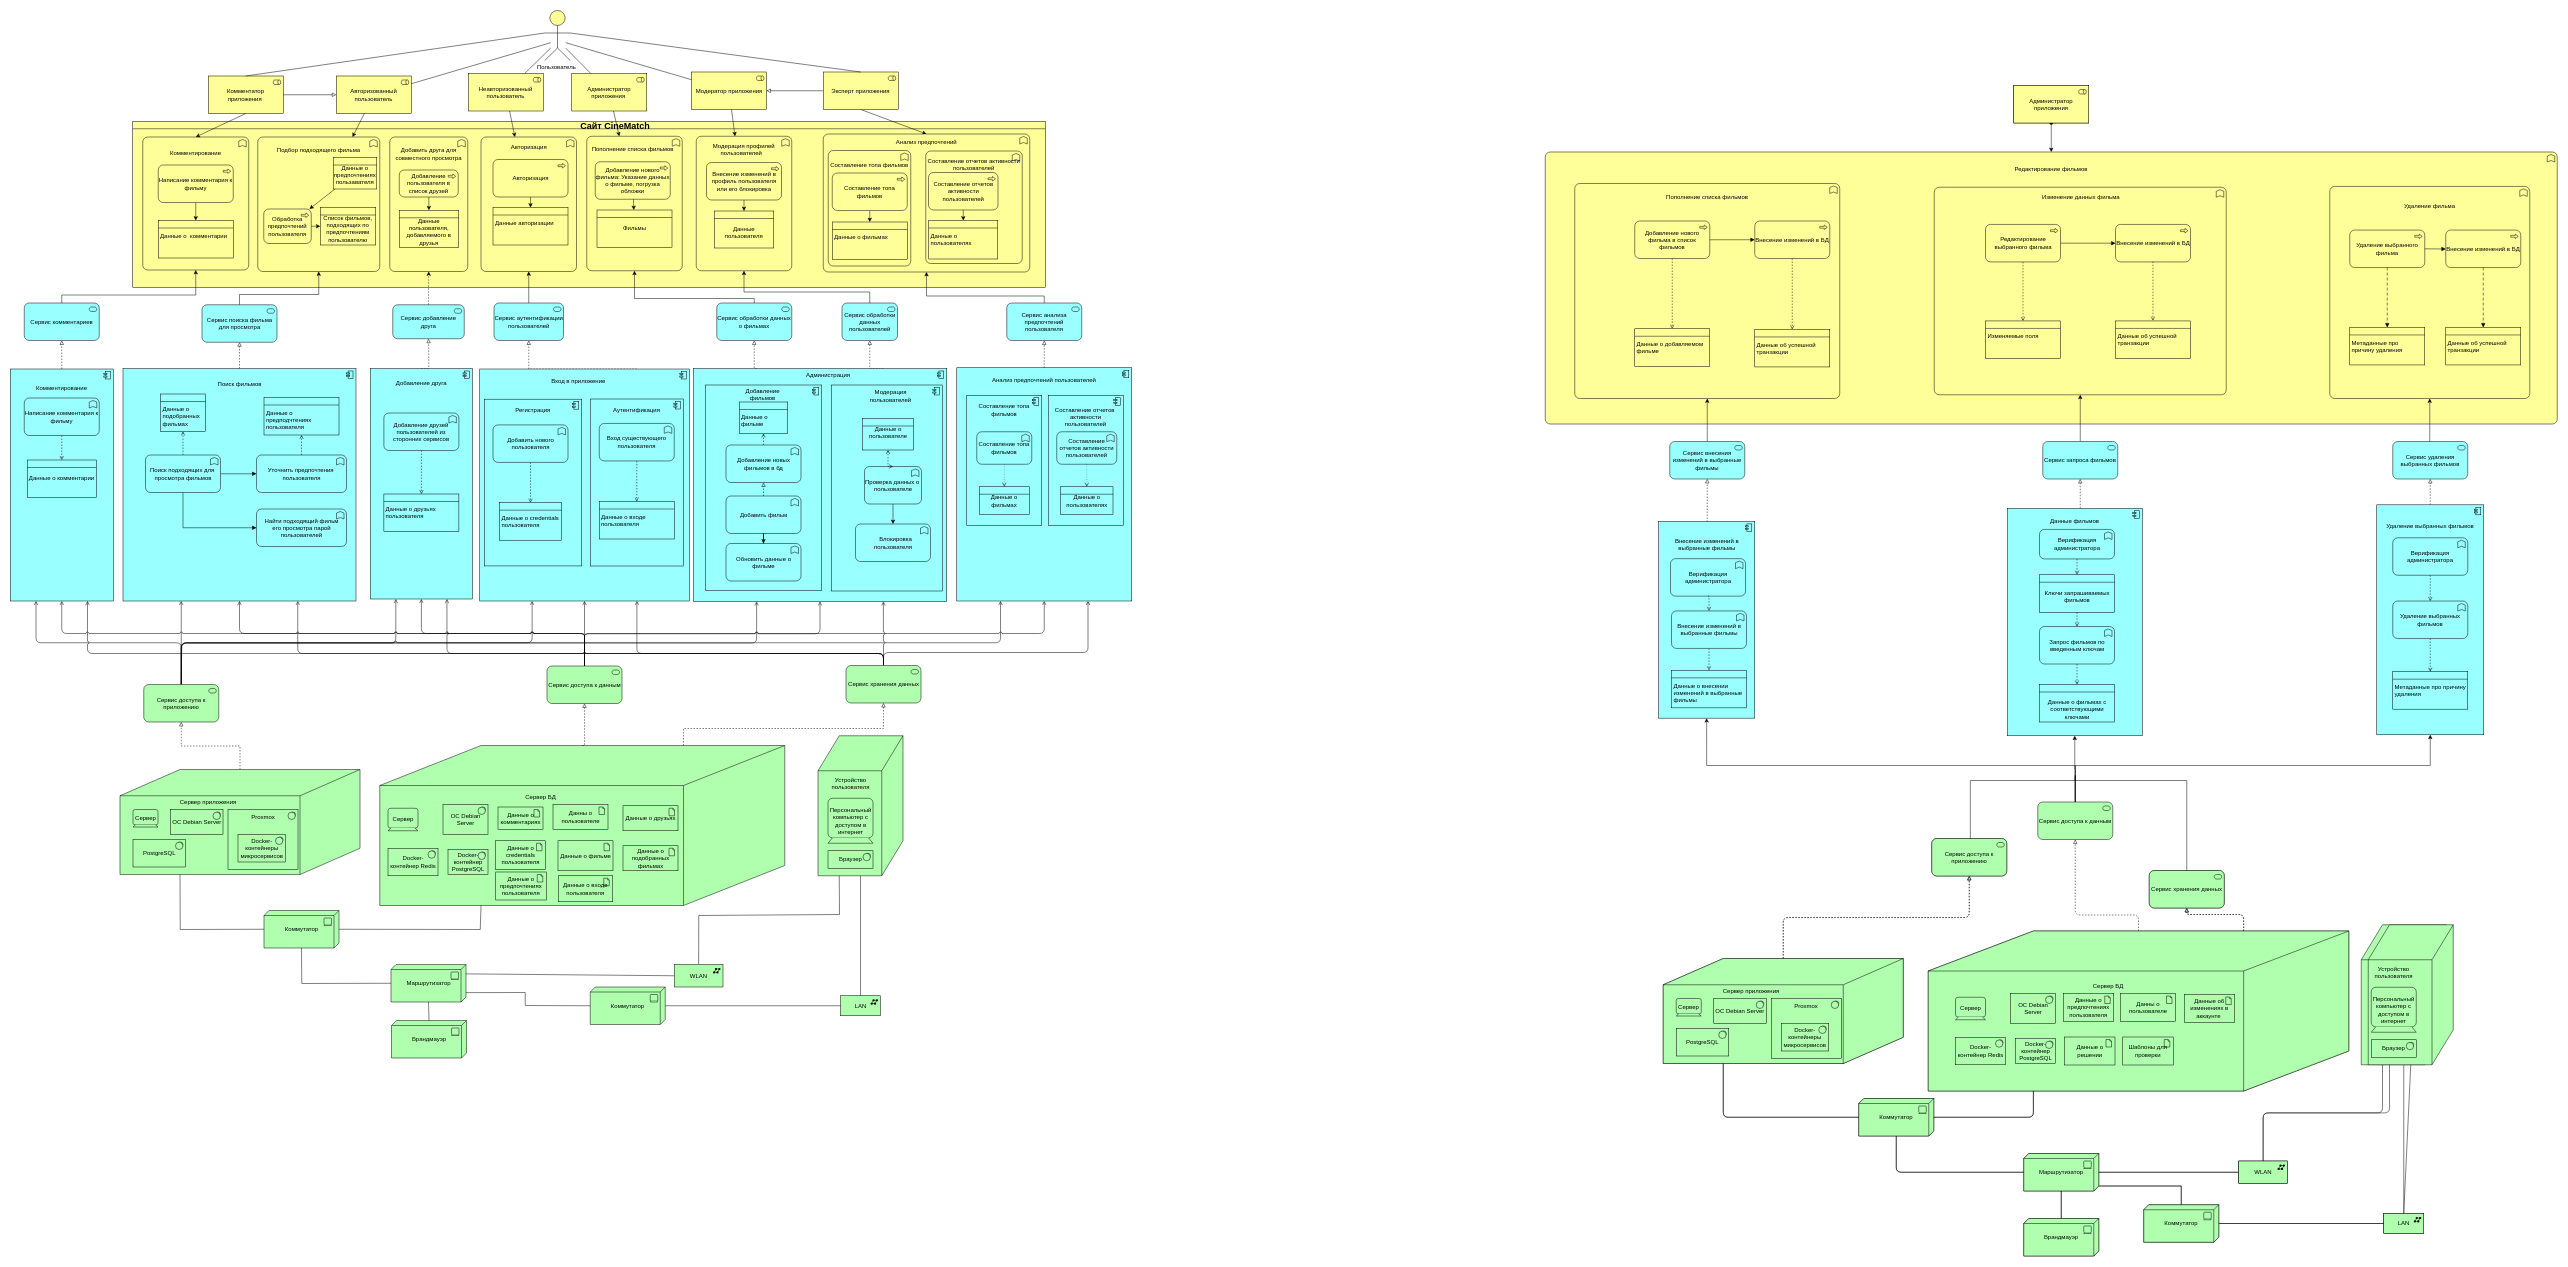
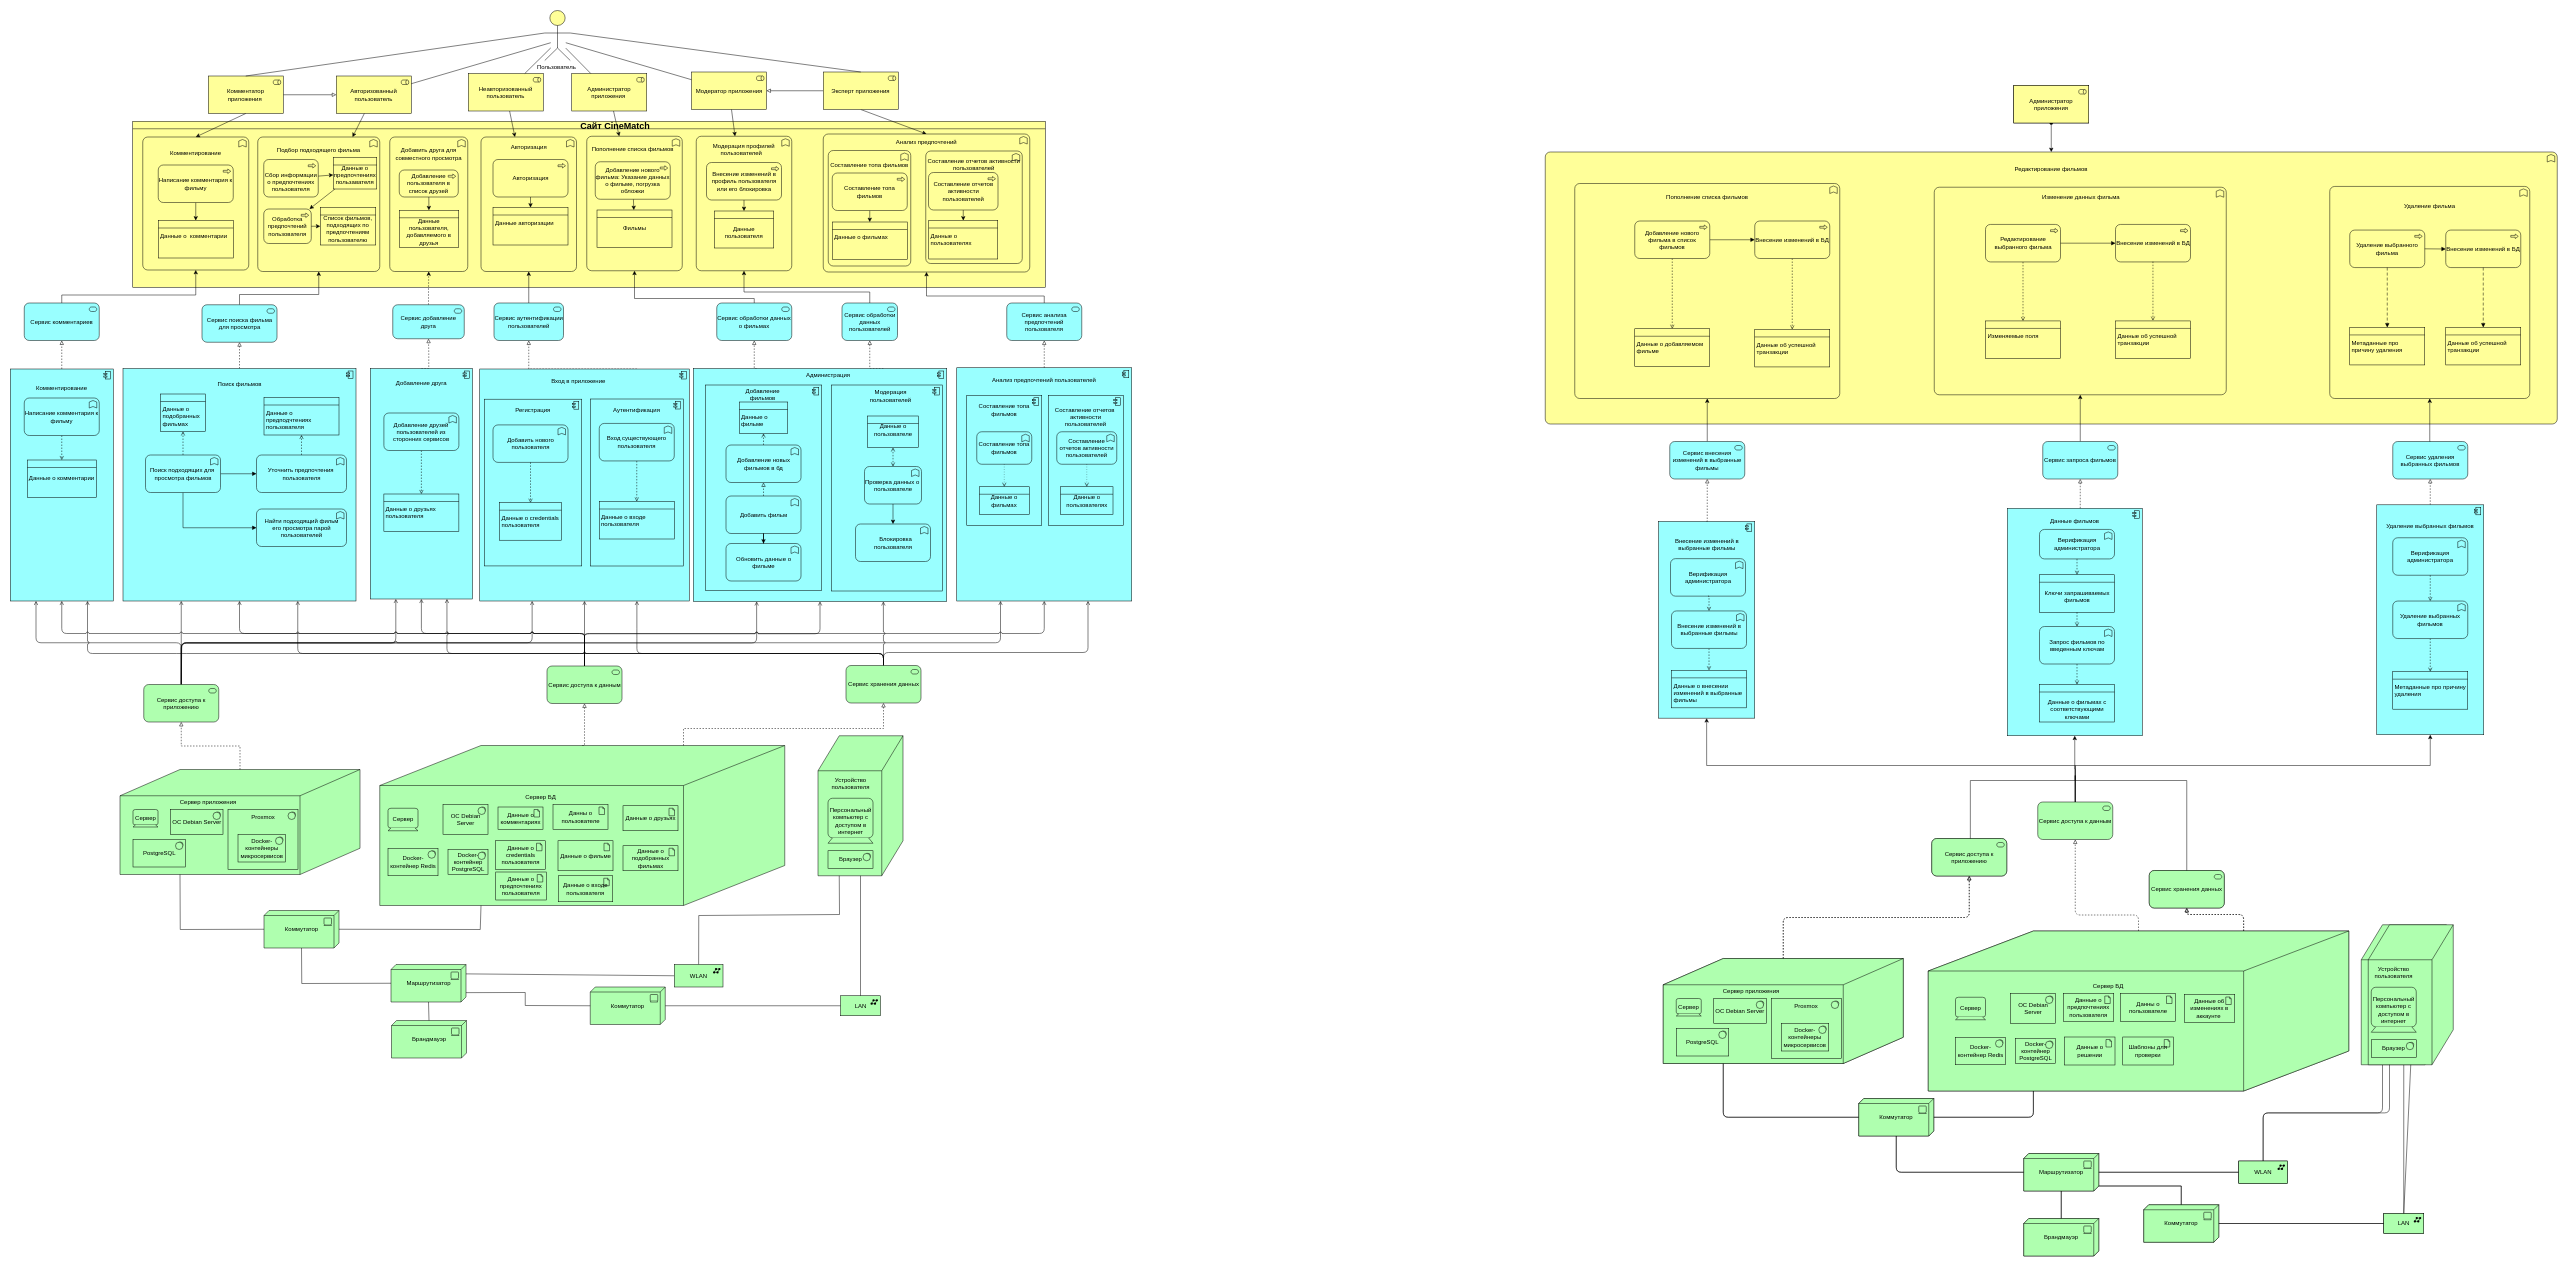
none -> (320, 176)
none -> (291, 178)
(888, 434) -> (893, 432)
